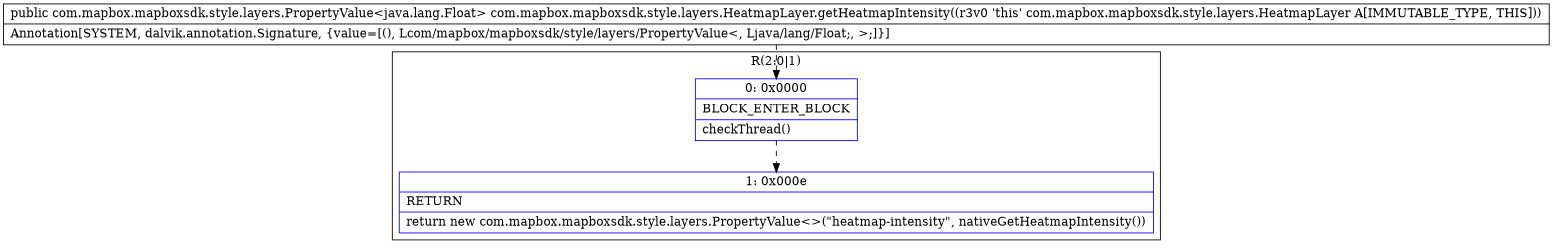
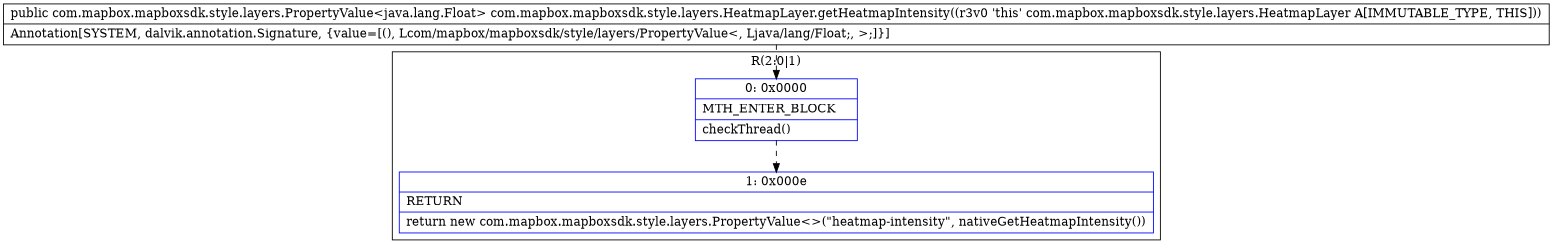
(776, 109) -> (769, 109)
